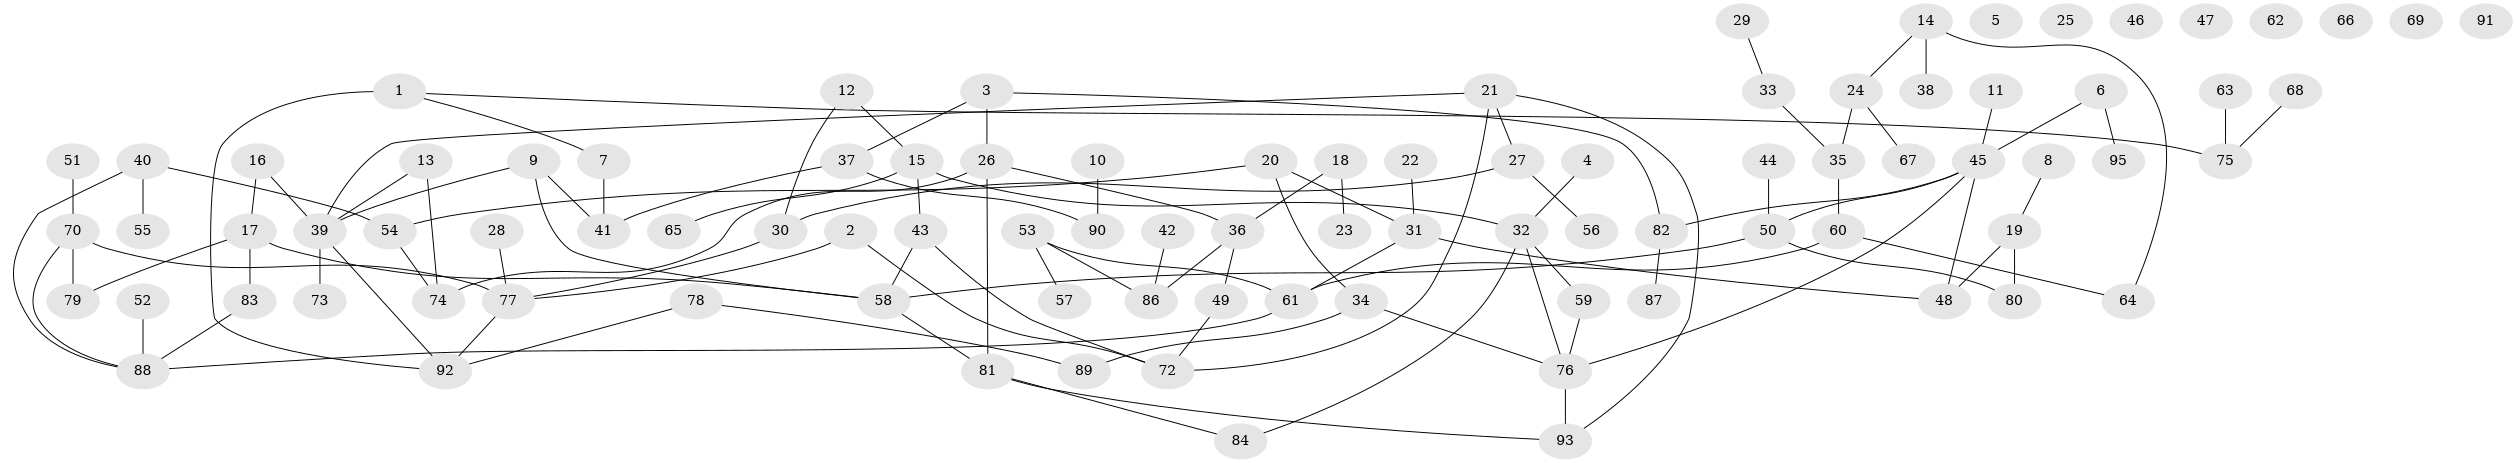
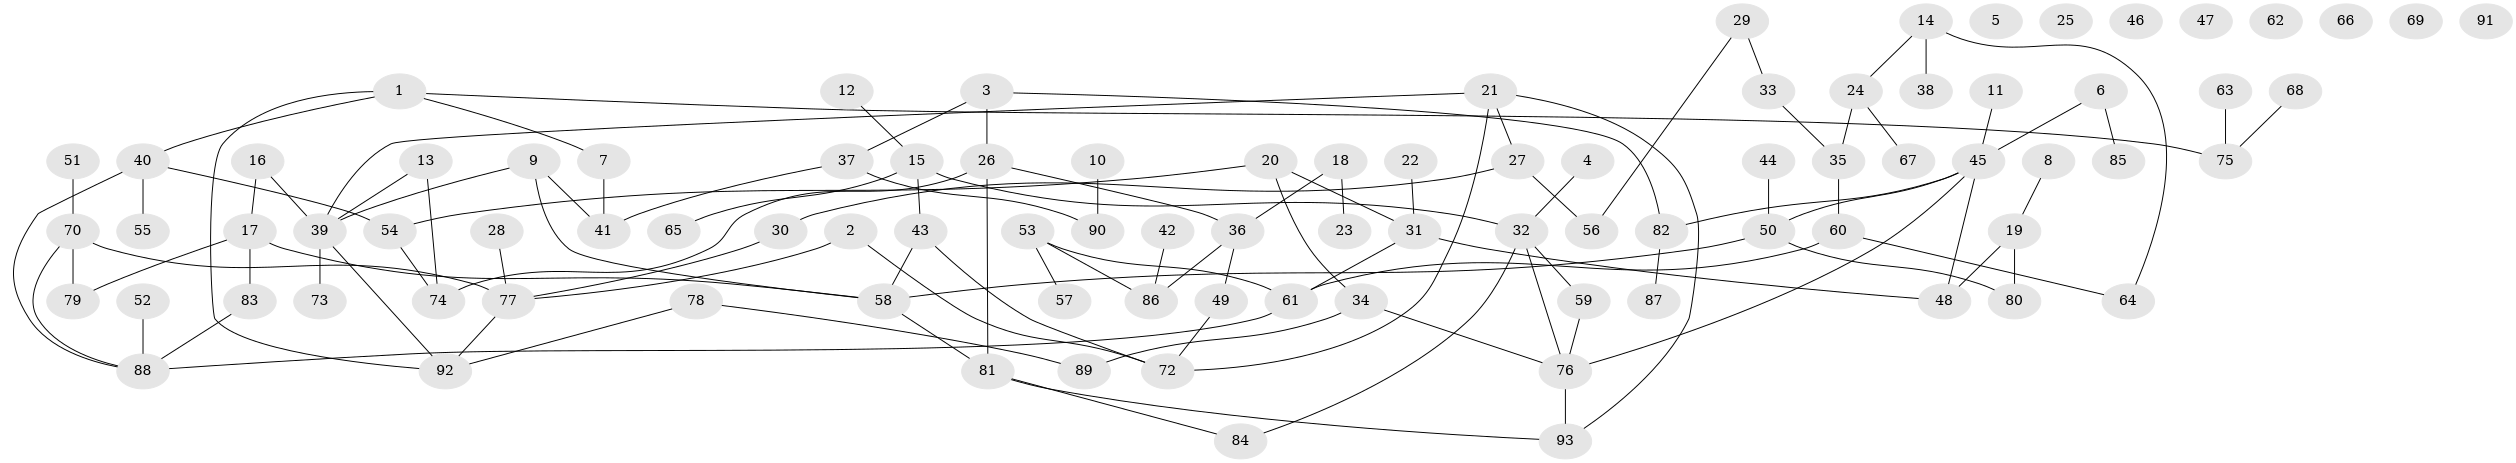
none -> (268, 120)
none -> (1667, 127)
(805, 158) -> none
(2119, 161) -> (2119, 161)
